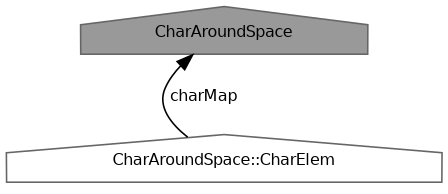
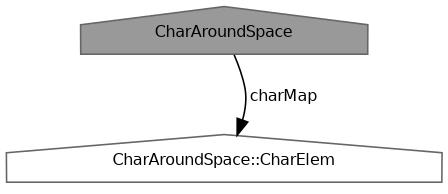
(163, 103) -> (245, 87)
